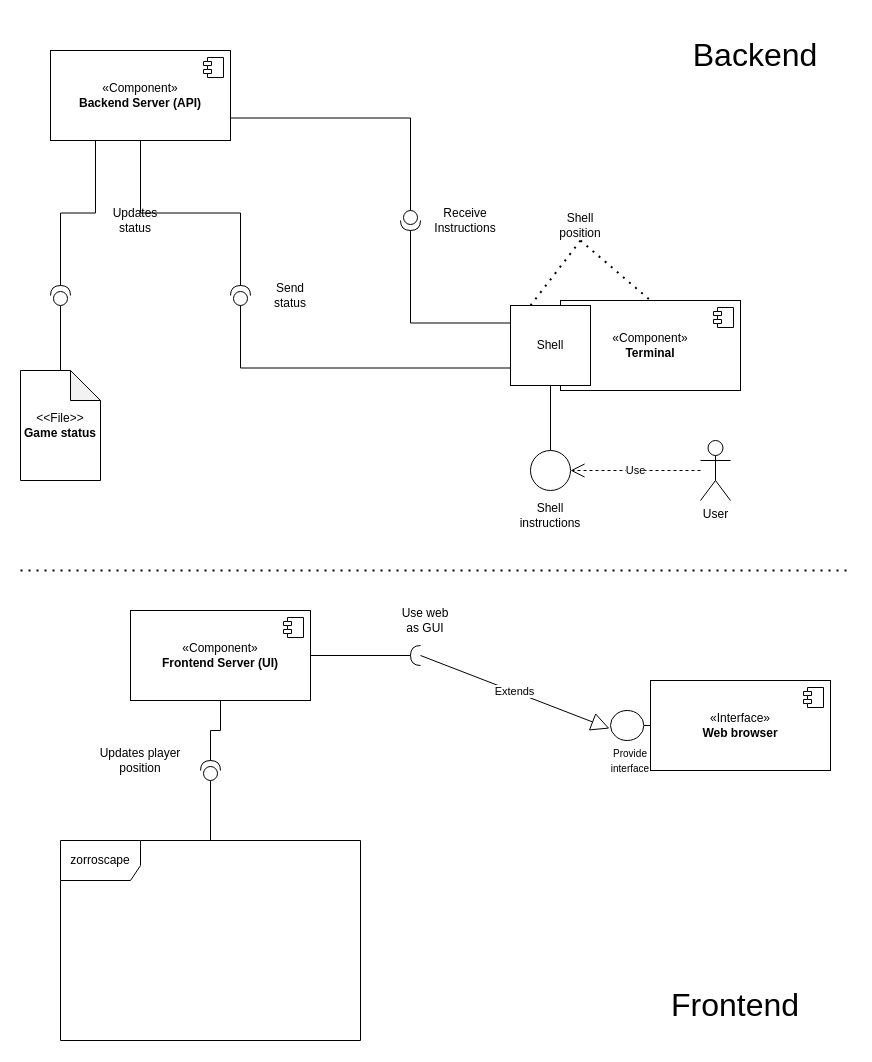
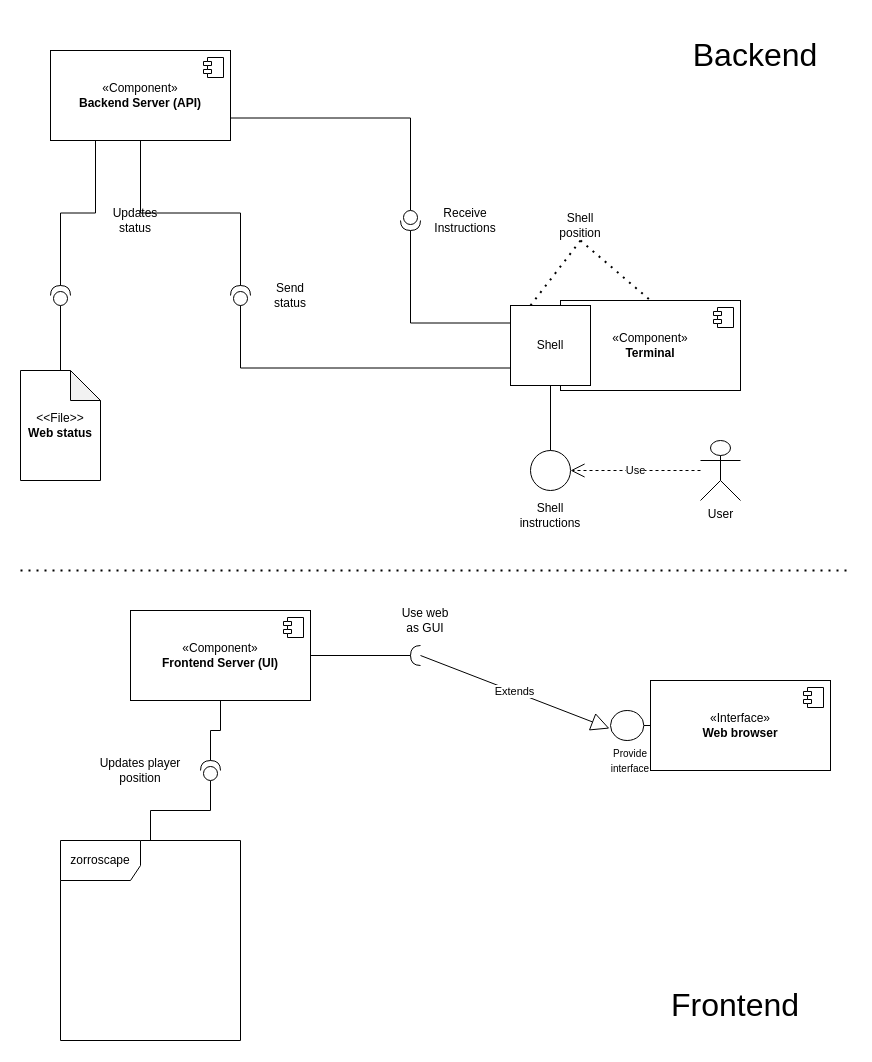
(61, 426) -> (61, 426)
(716, 471) -> (721, 471)
(141, 761) -> (141, 771)
(211, 941) -> (151, 941)
